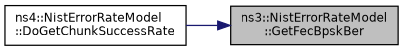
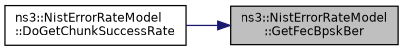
(96, 25) -> (96, 25)
